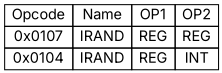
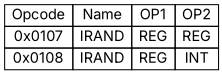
(39, 58) -> (39, 58)
